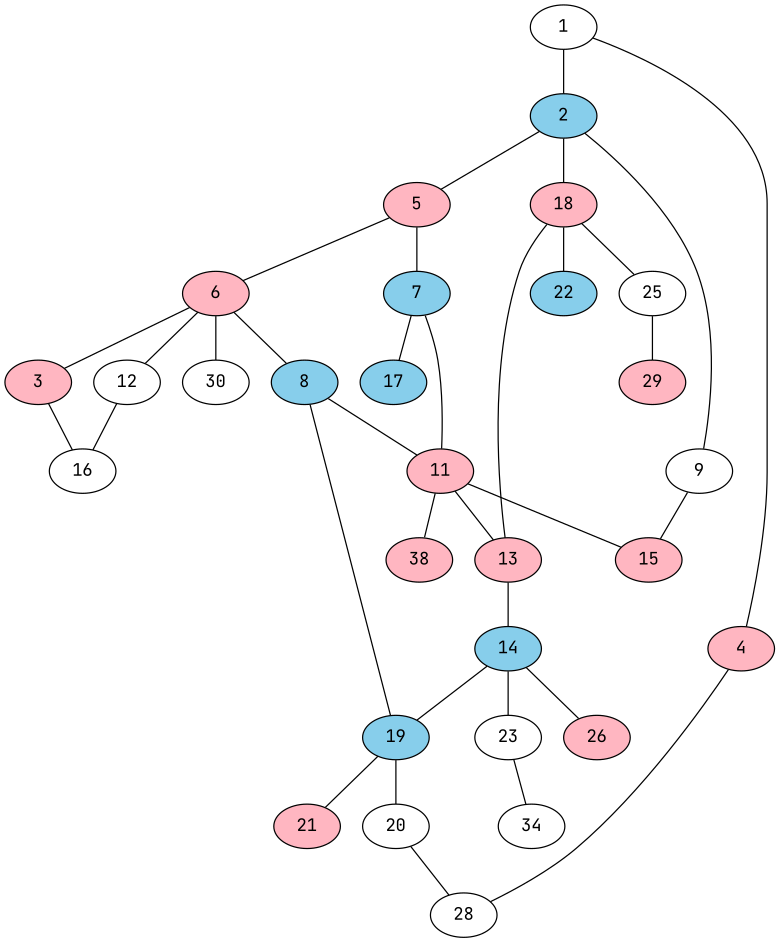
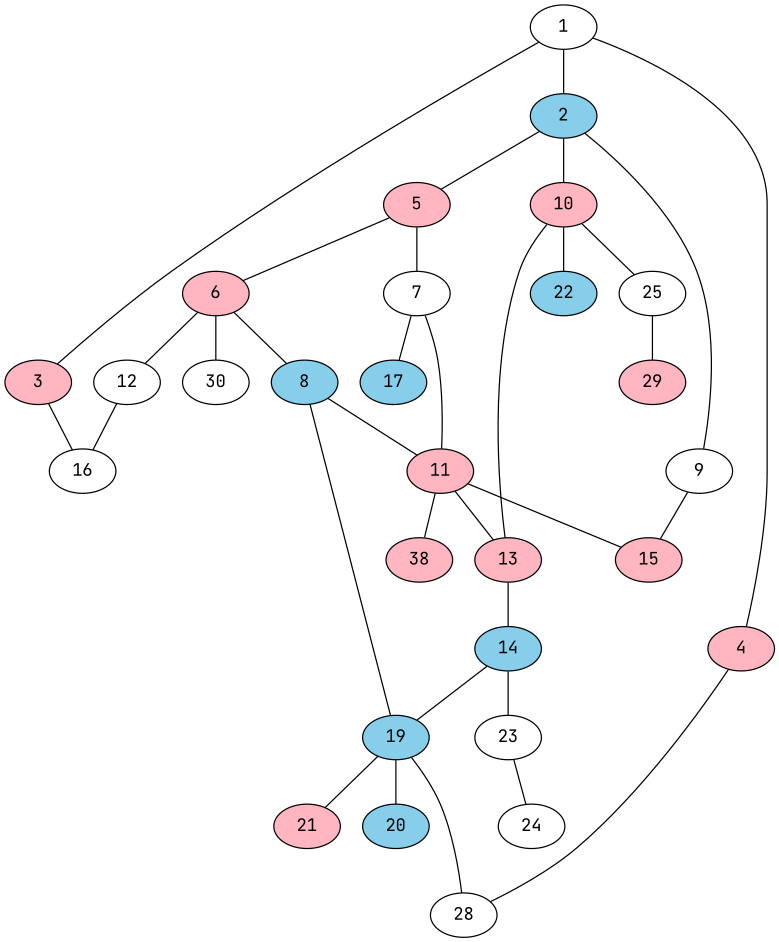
(564, 205) -> (564, 205)
(417, 294) -> (417, 294)
(127, 338) -> (290, 191)
(597, 738) -> none
(396, 826) -> (396, 826)
(532, 826) -> (532, 826)
(430, 871) -> (447, 821)
